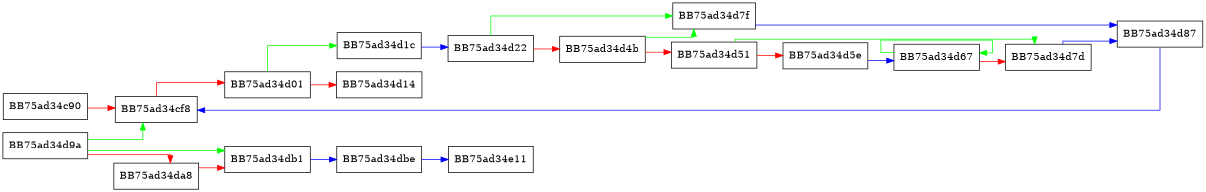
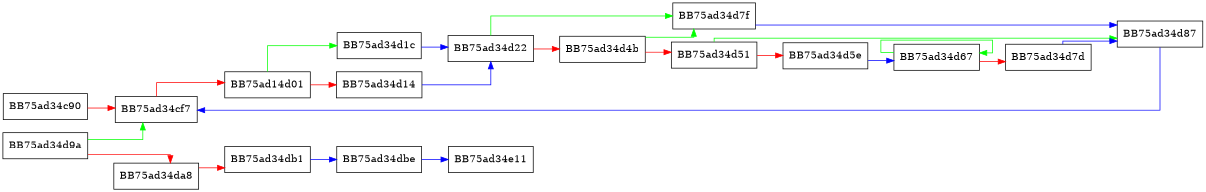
(876, 39) -> (870, 38)
(268, 85) -> (268, 85)
none -> (464, 85)
(156, 109) -> (156, 109)
(172, 151) -> none
